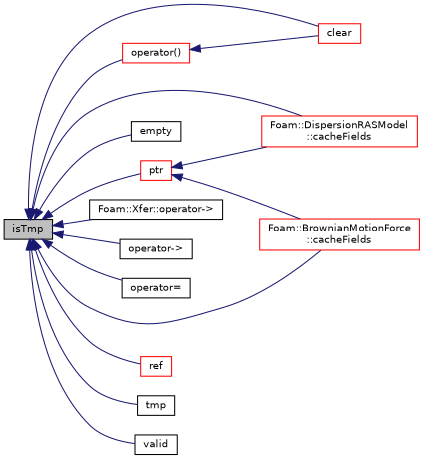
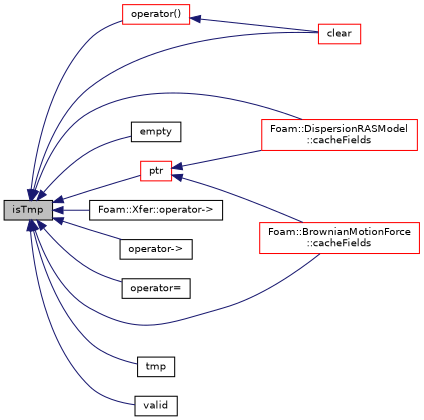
(156, 366) -> none
